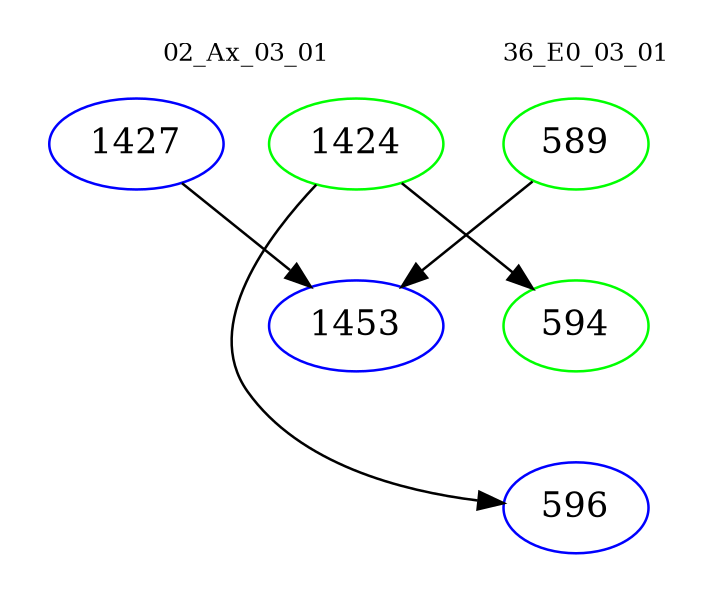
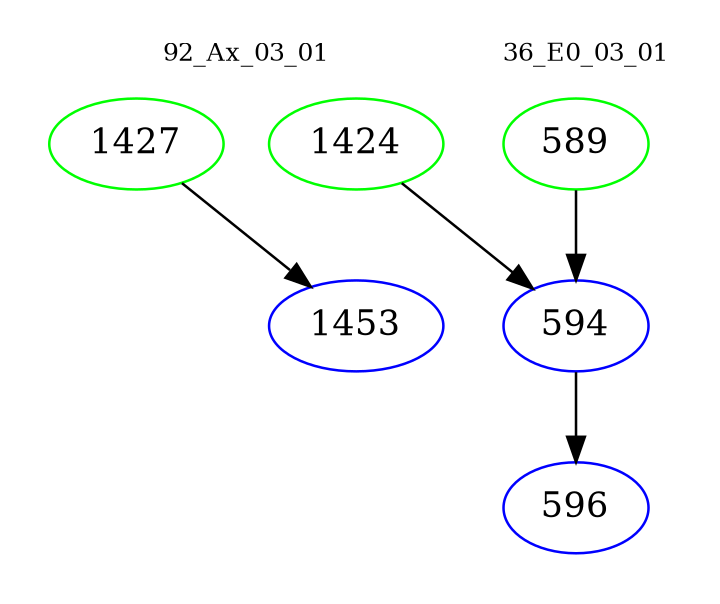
(246, 54) -> (246, 54)
(136, 144) -> (136, 144)
(499, 208) -> (576, 223)
(576, 326) -> (576, 326)
(264, 411) -> (576, 404)
